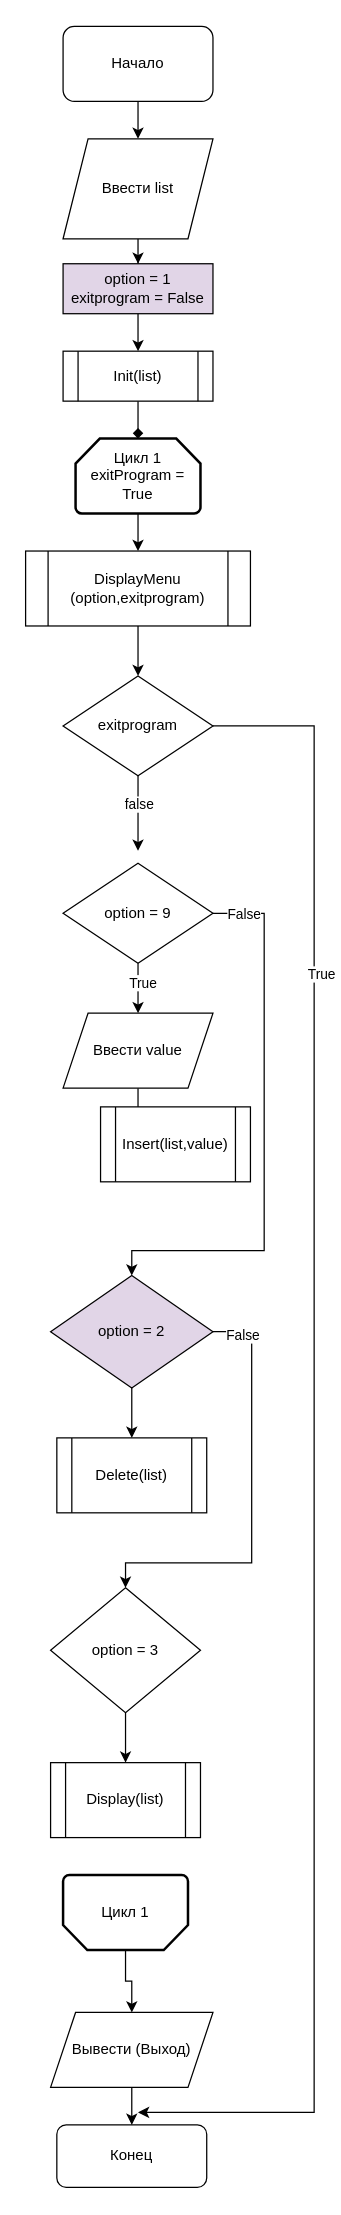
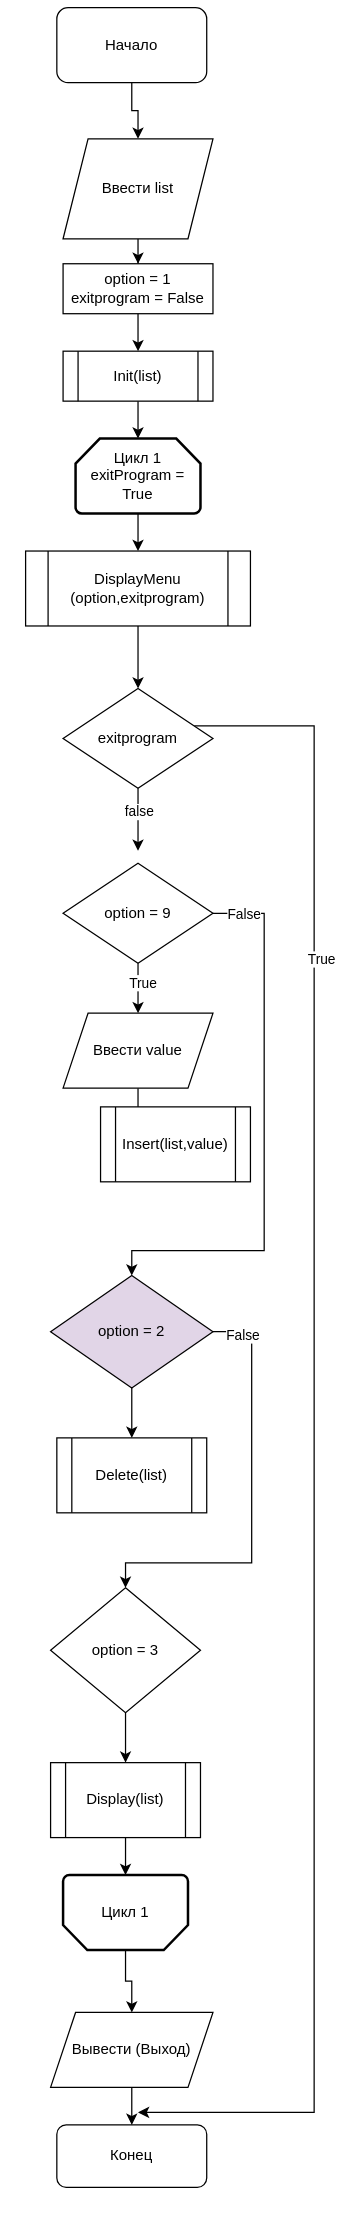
(138, 63) -> (132, 44)
(138, 288) -> (138, 288)
(138, 427) -> (138, 428)
(138, 726) -> (138, 738)
none -> (126, 1861)
